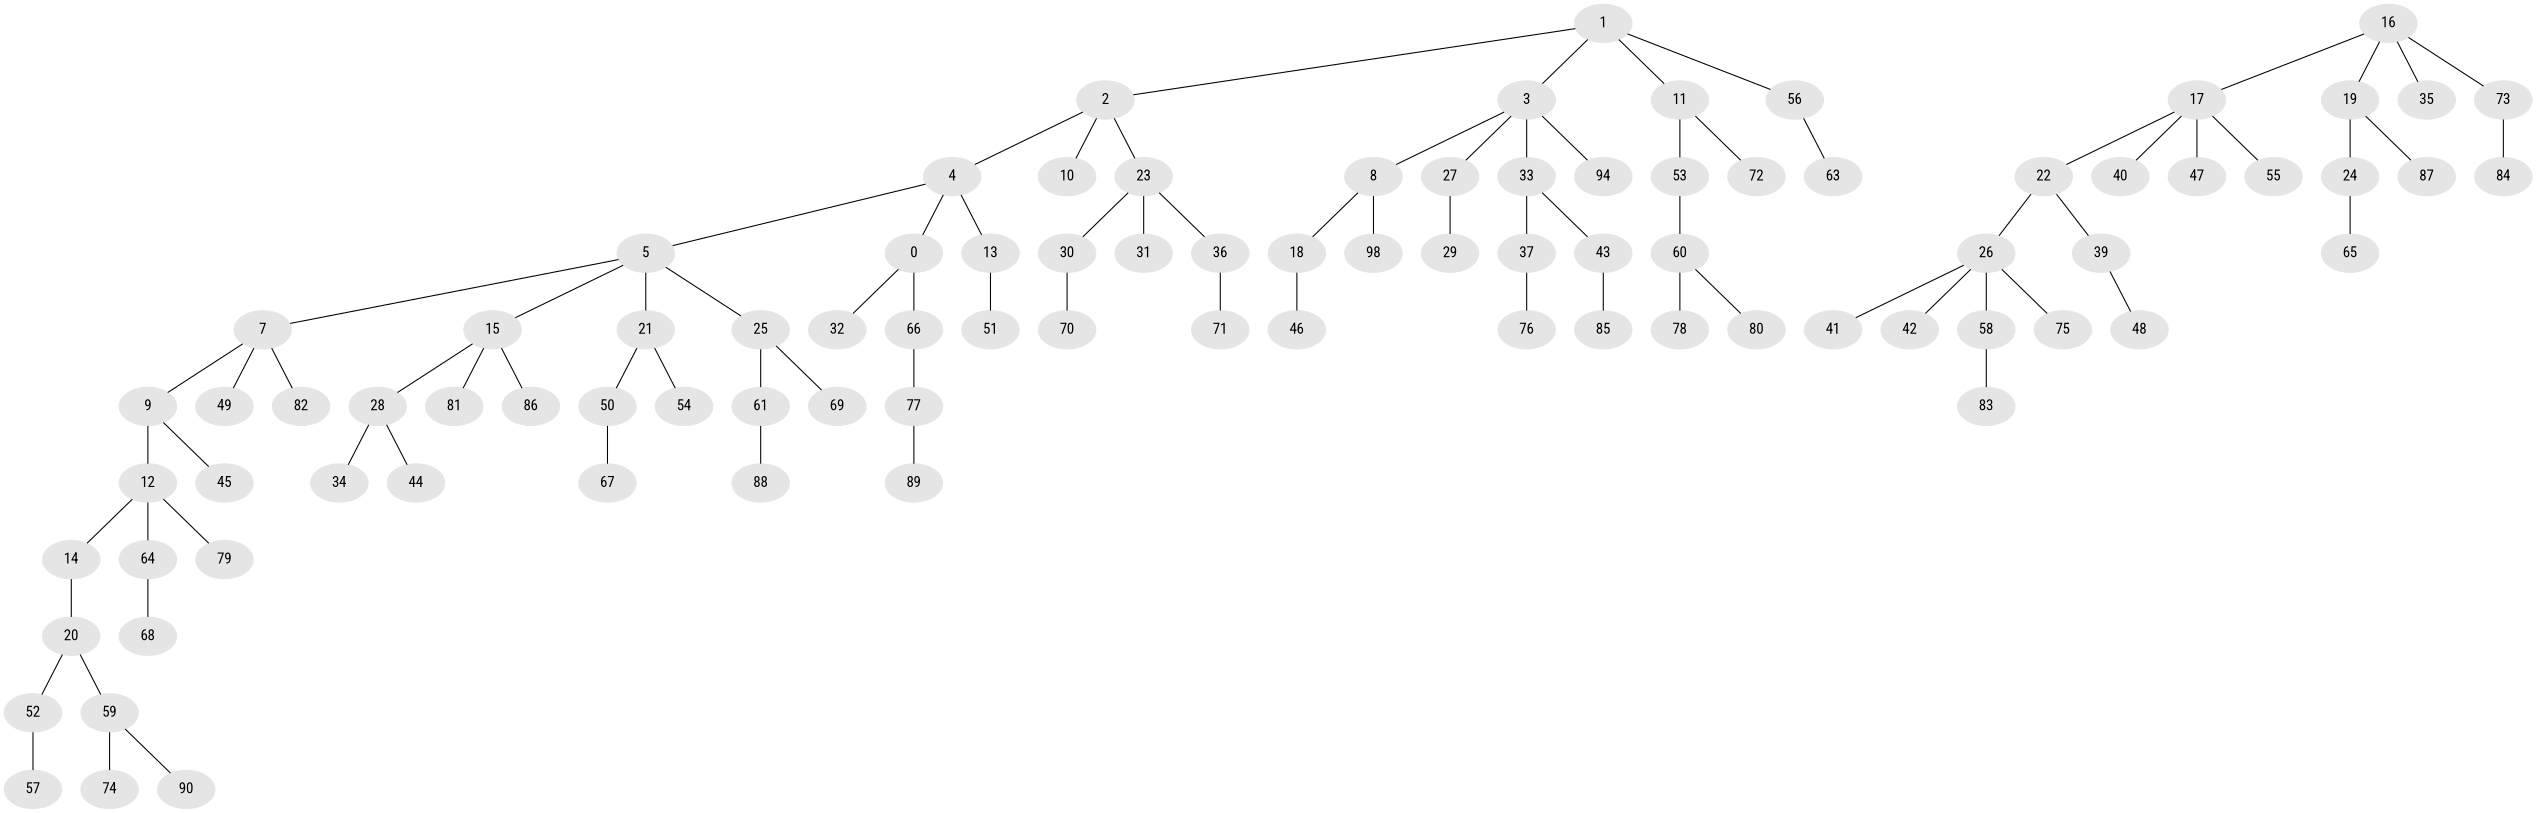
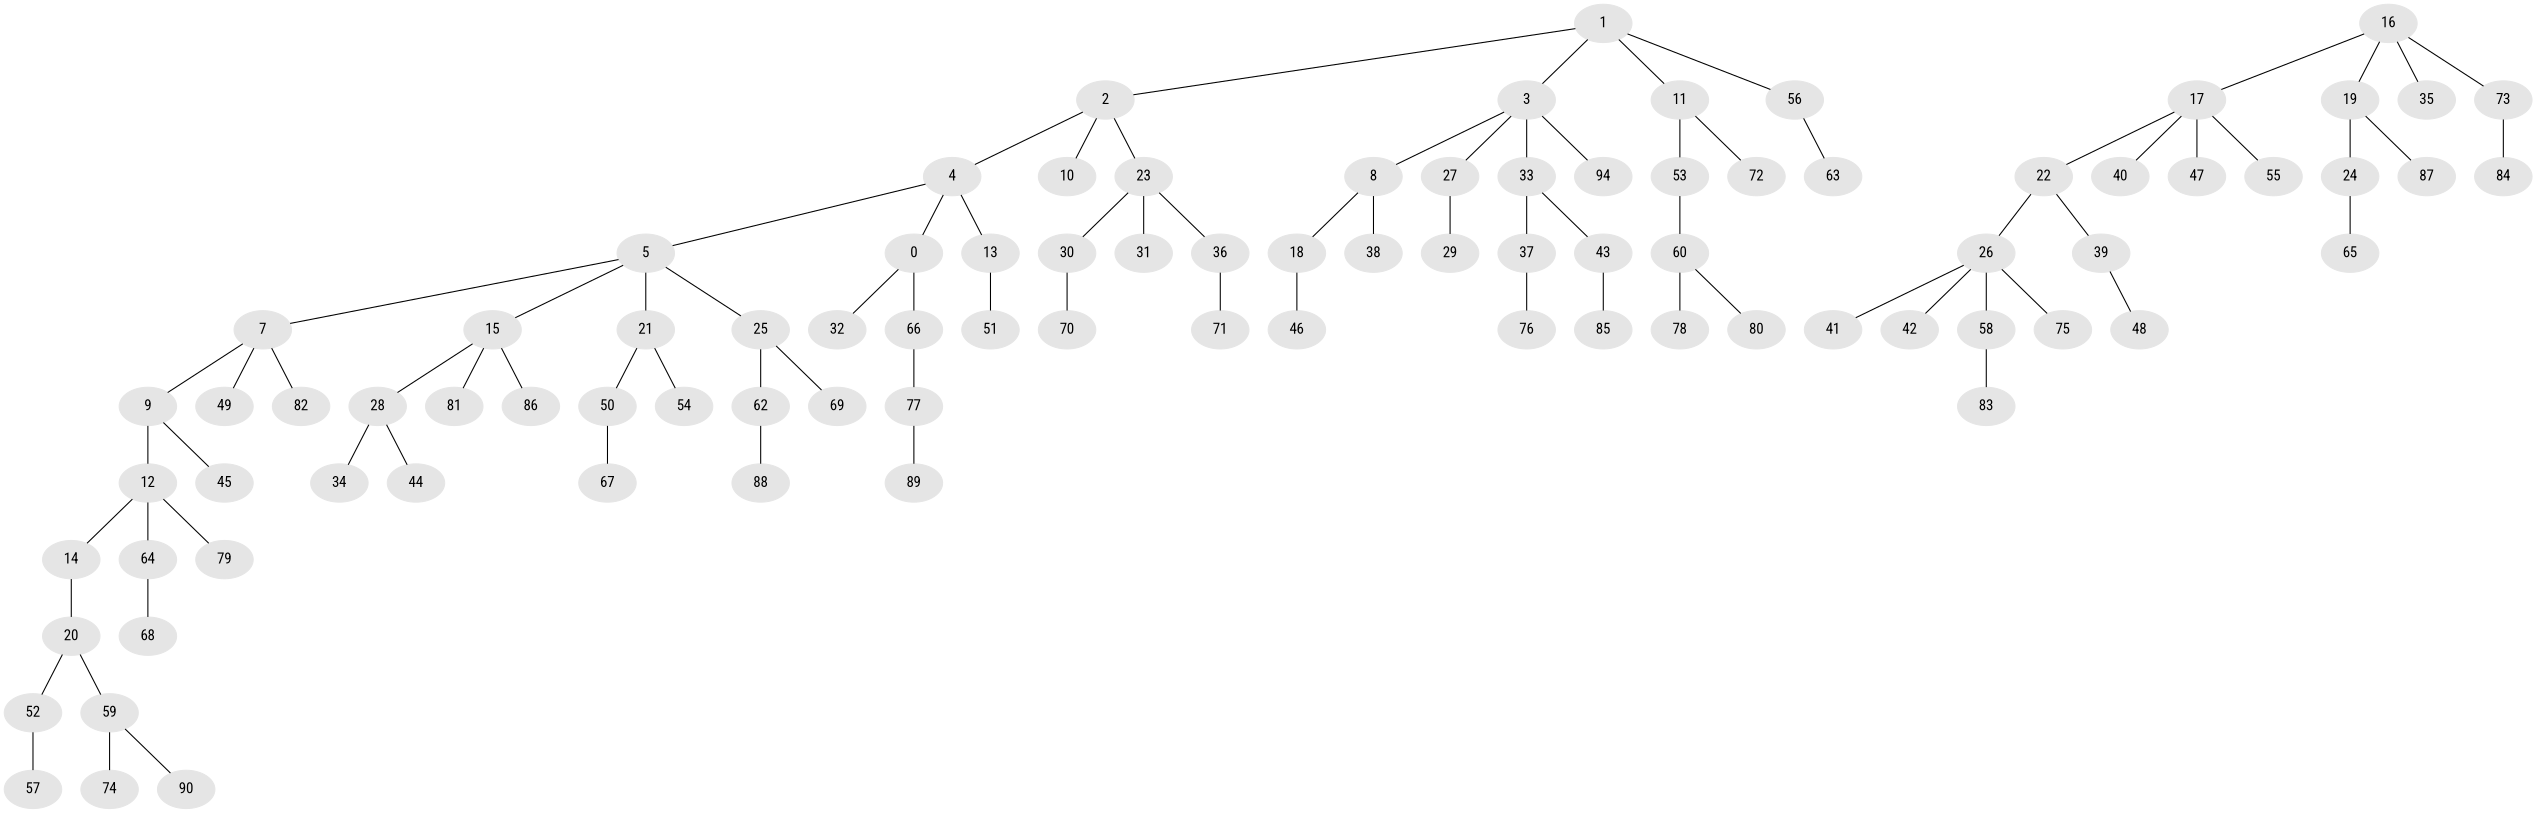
(1373, 253) -> (1373, 253)
(761, 406) -> (761, 406)
